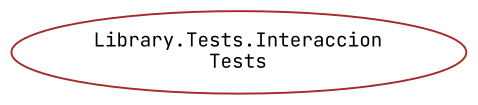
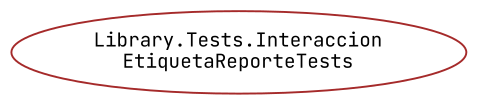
(239, 52) -> (239, 52)
